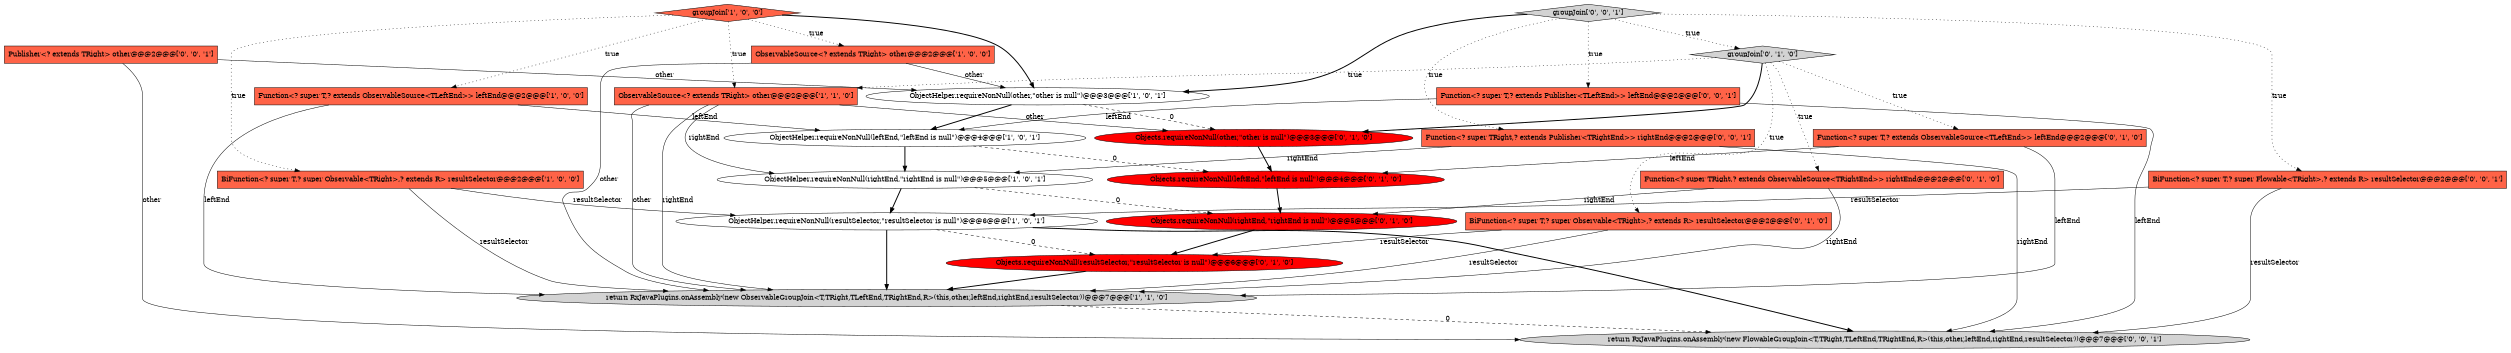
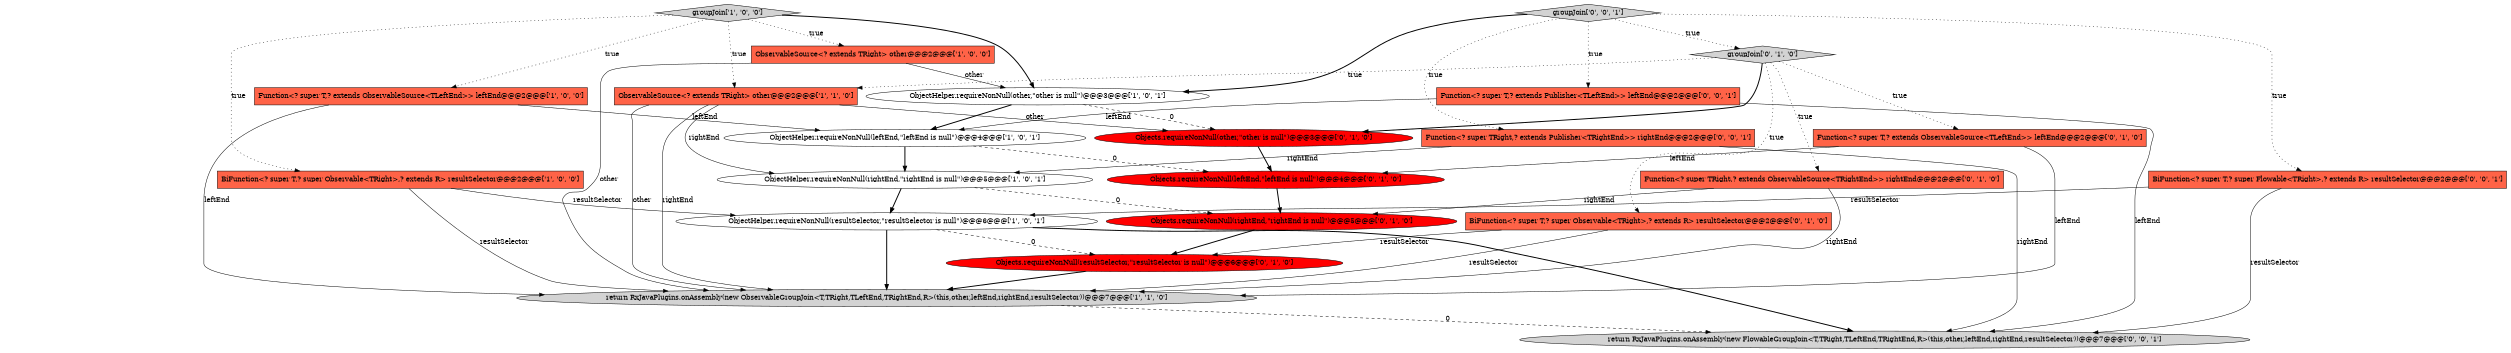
(728, 13) -> (728, 13)
(111, 55) -> none
